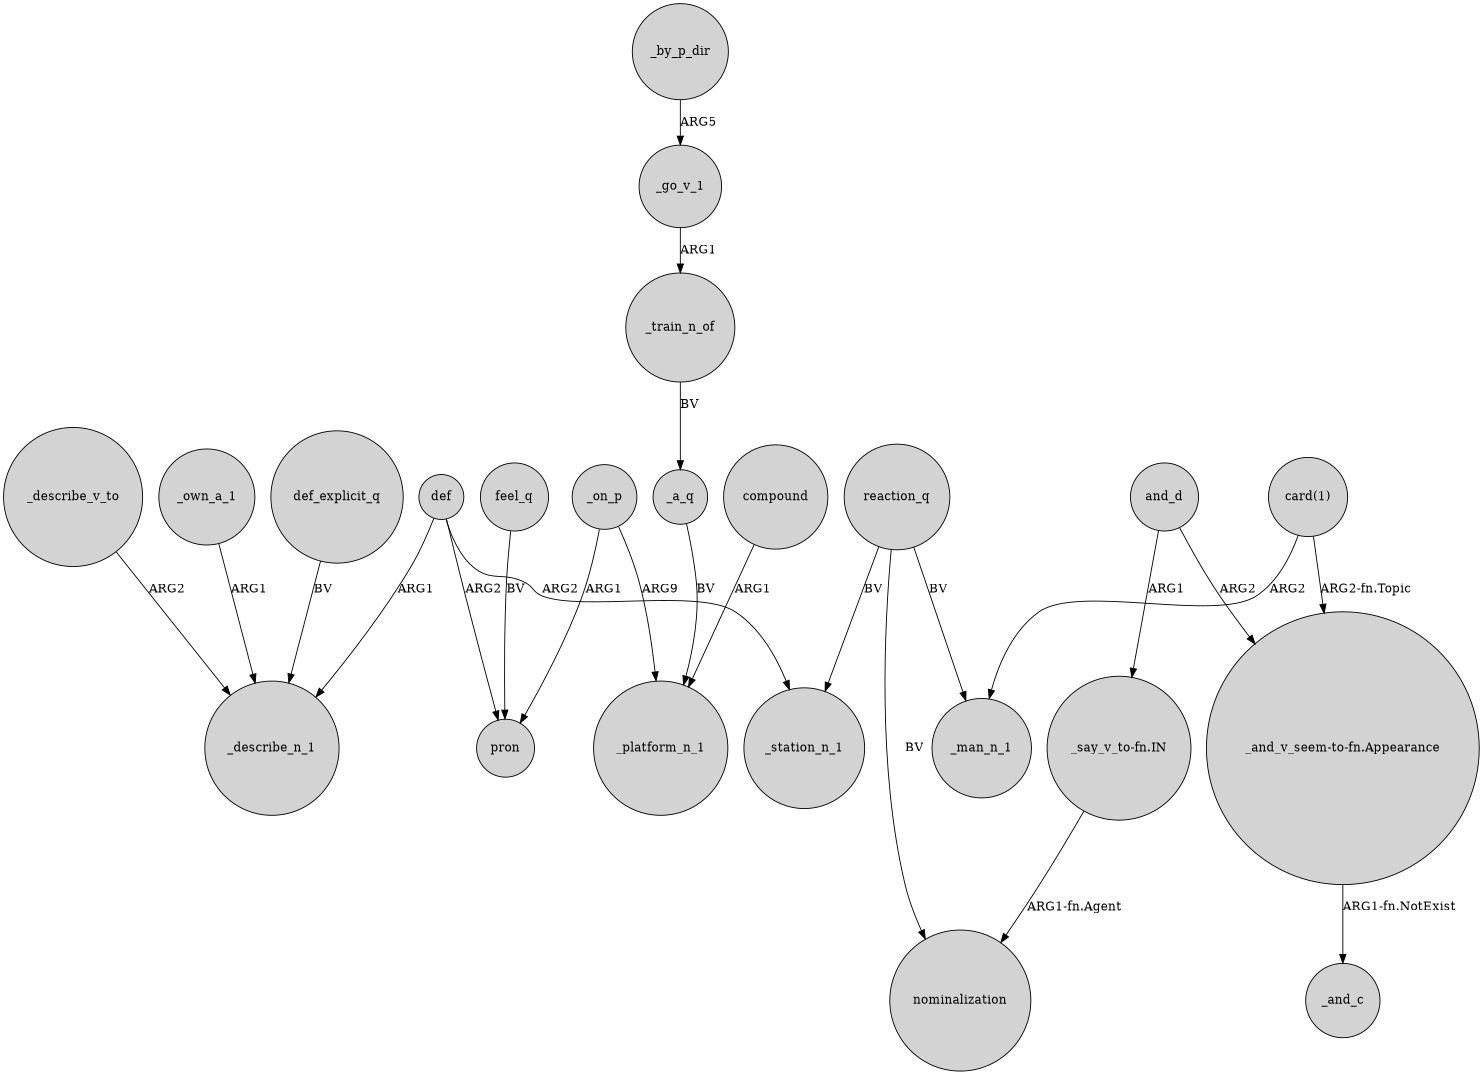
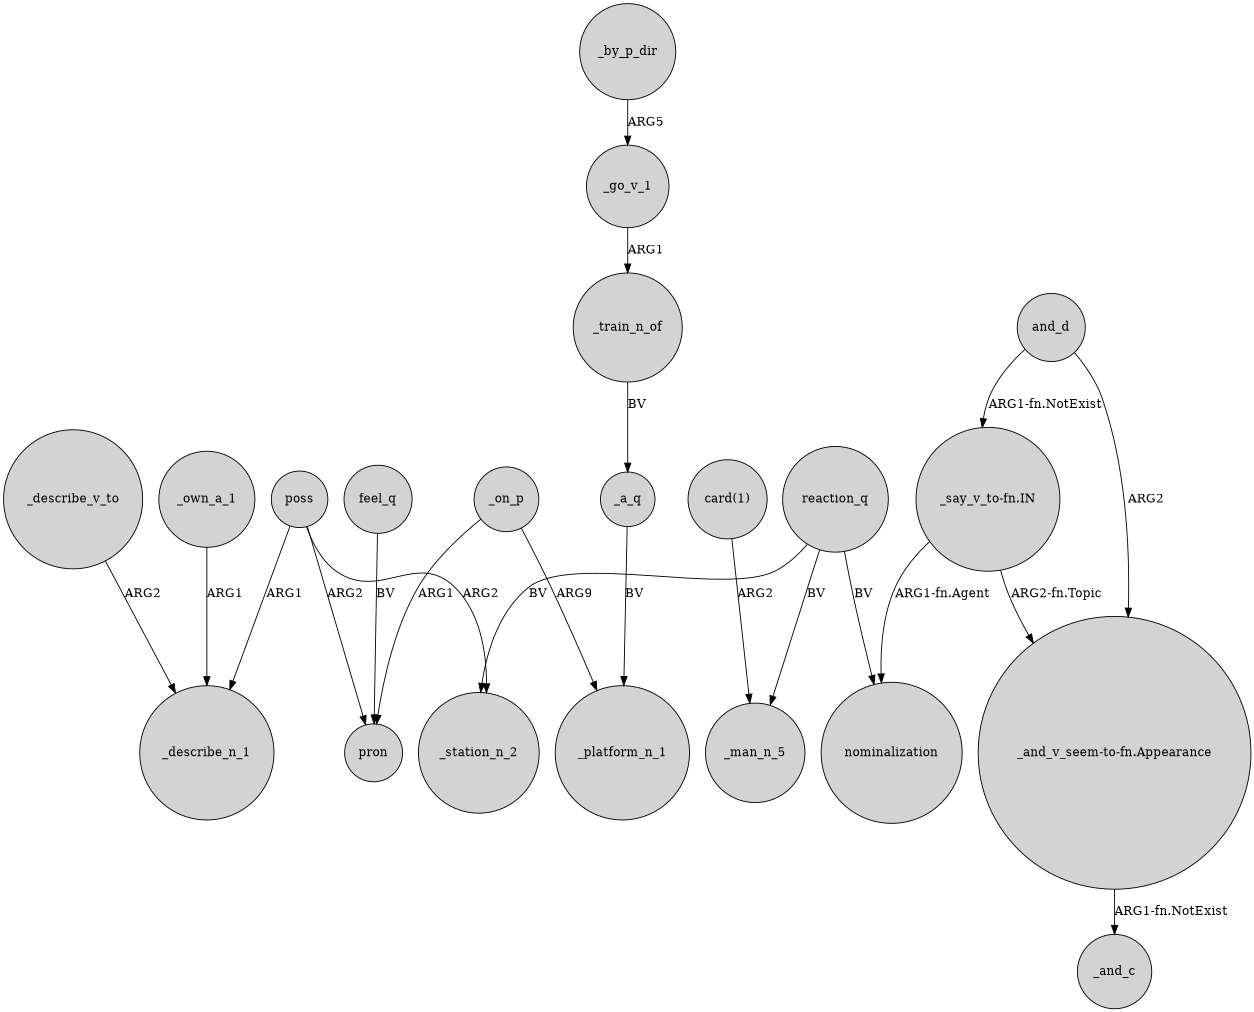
(337, 497) -> none
(441, 497) -> (300, 499)
(776, 497) -> none
(1318, 570) -> (1013, 604)
(1167, 589) -> (1045, 405)
(804, 748) -> (479, 753)
(982, 748) -> (755, 753)
